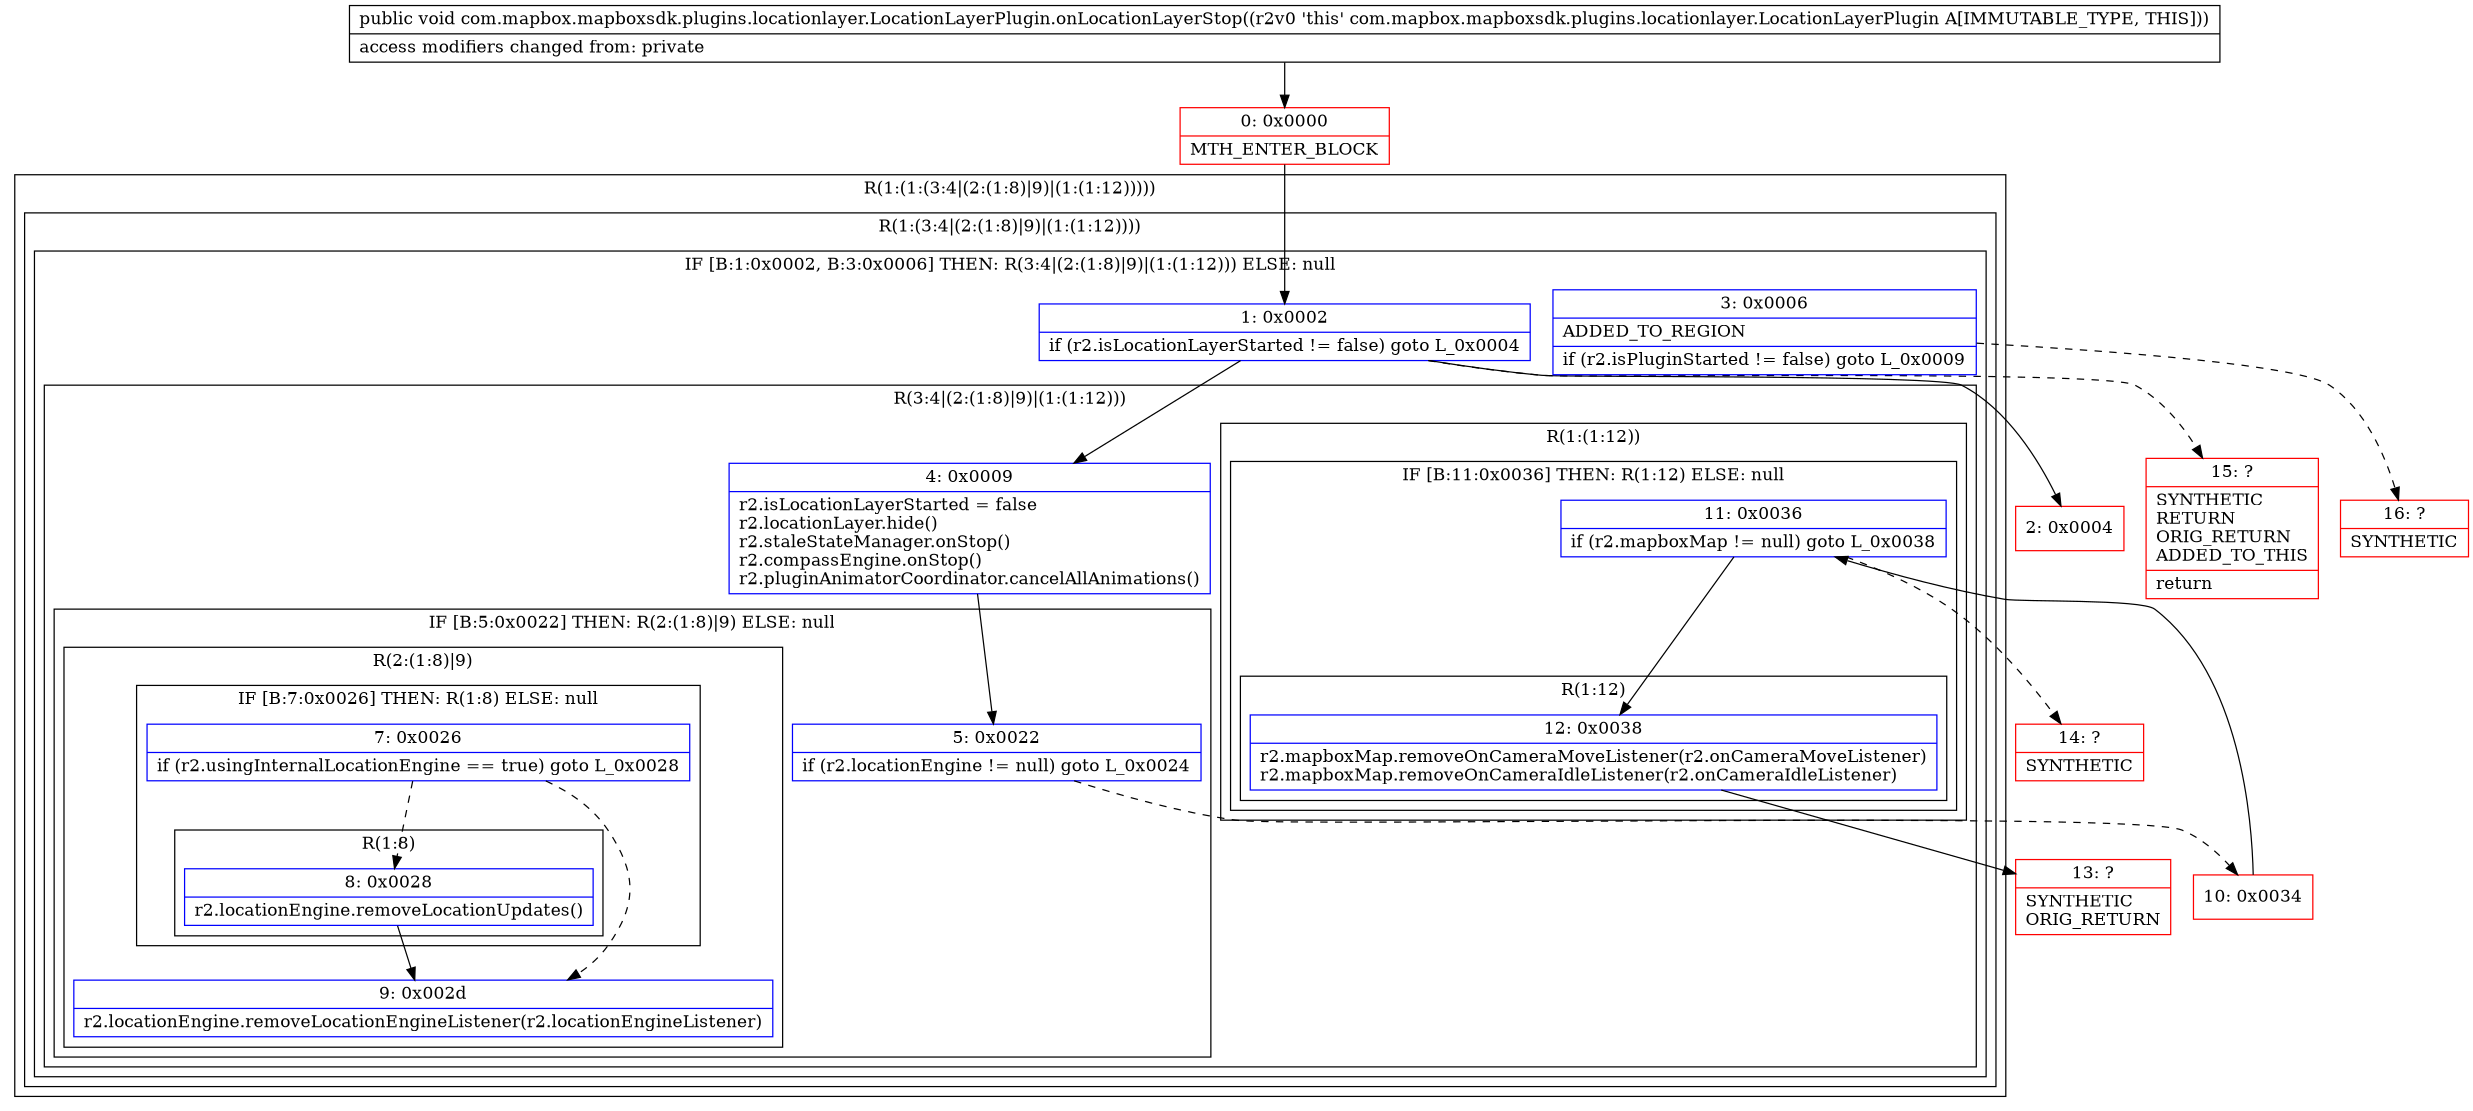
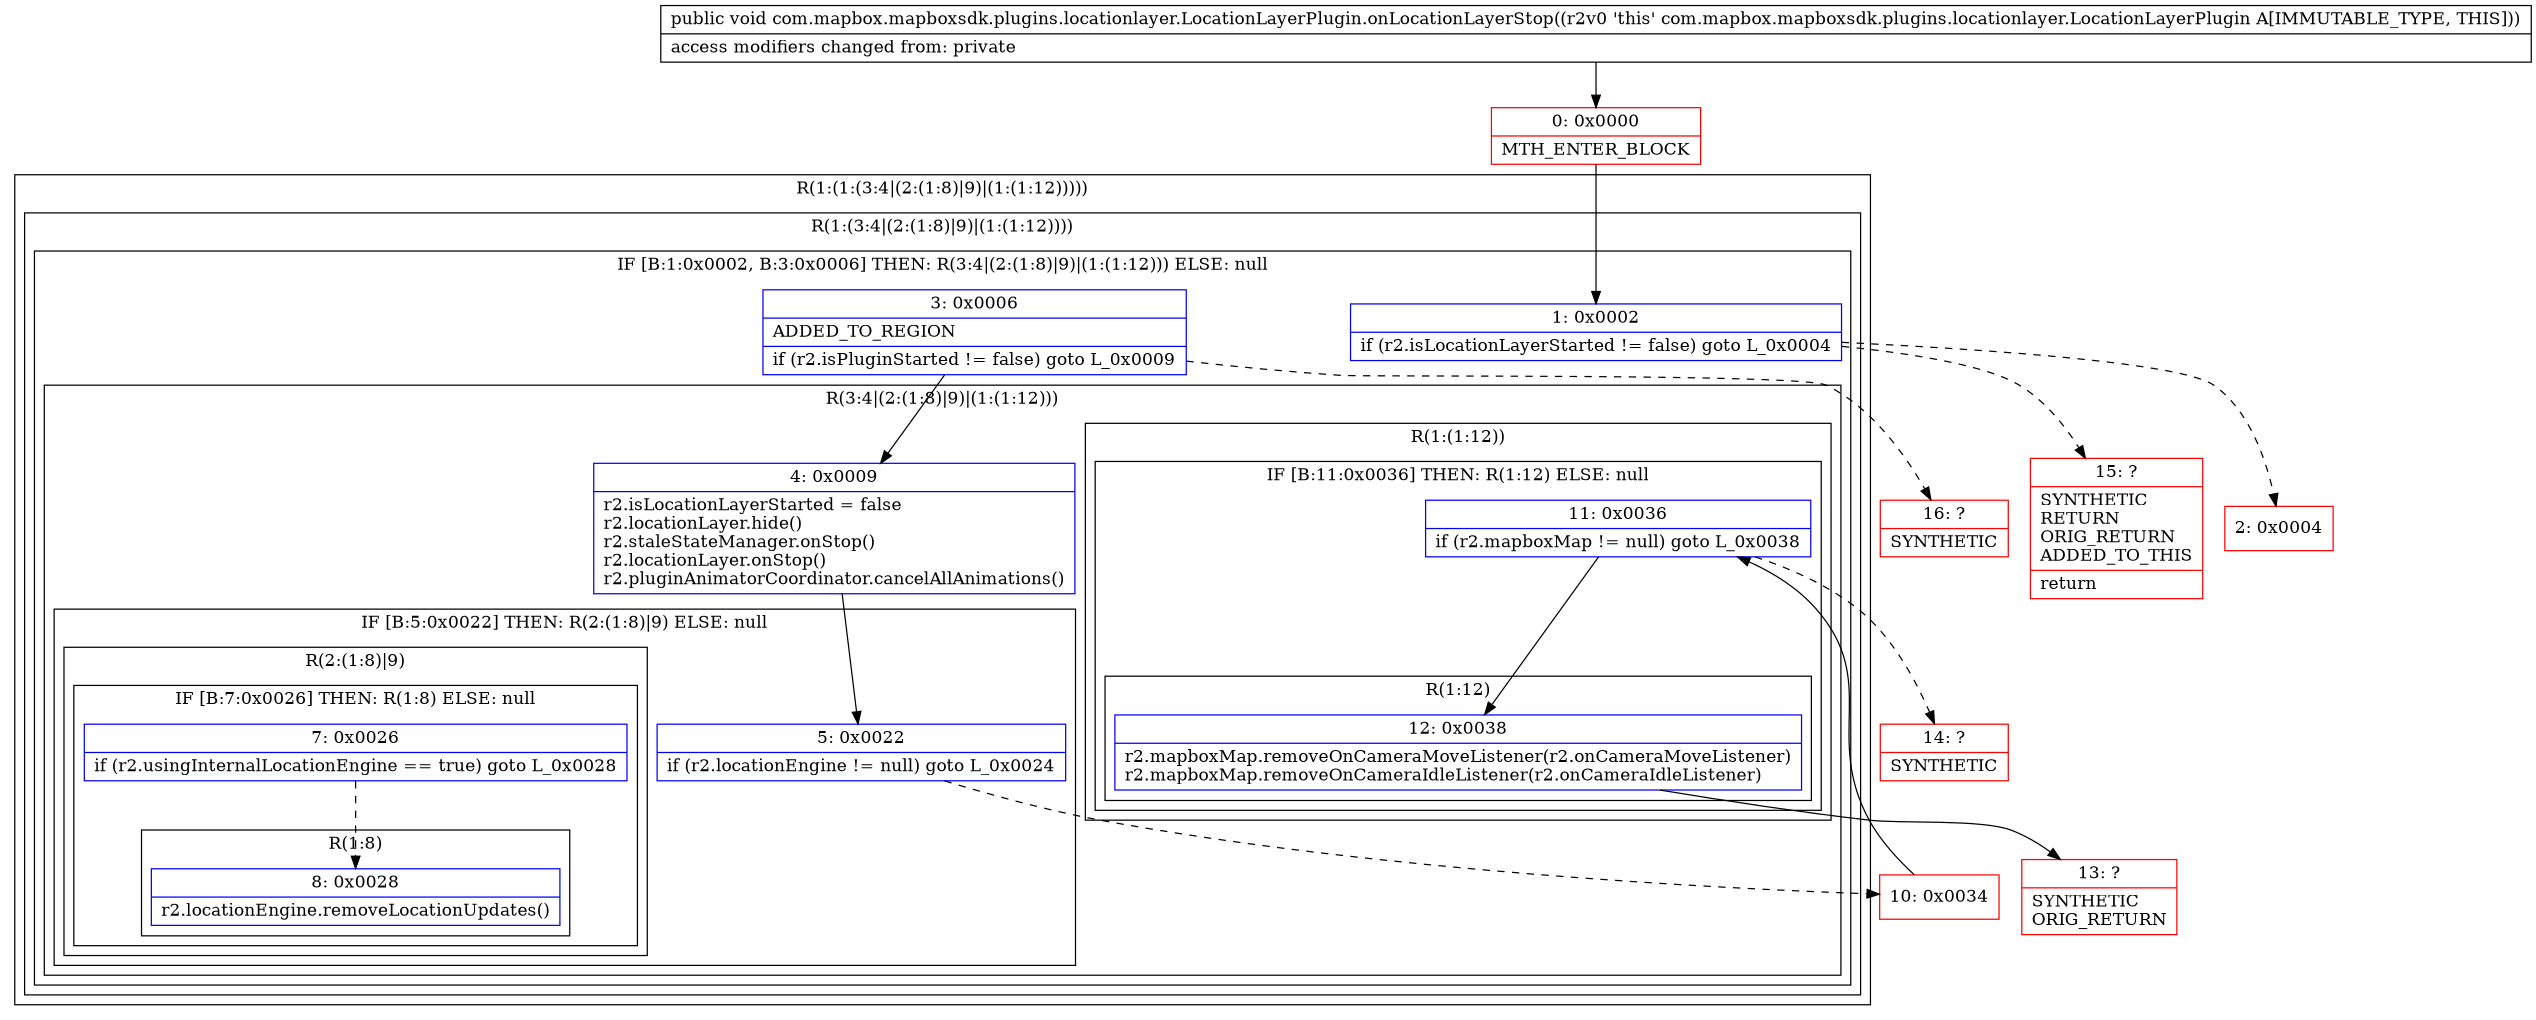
(1768, 377) -> (2092, 360)
(1163, 409) -> (916, 414)
(861, 561) -> (715, 561)
(423, 1008) -> none
